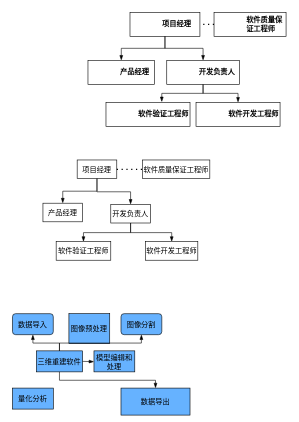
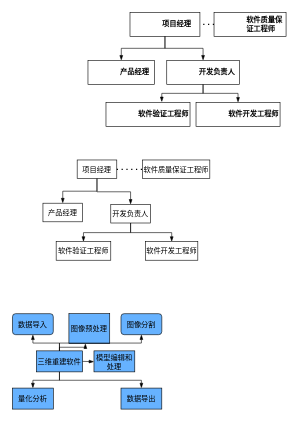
none -> (83, 347)
none -> (33, 380)
(155, 401) -> (141, 398)
